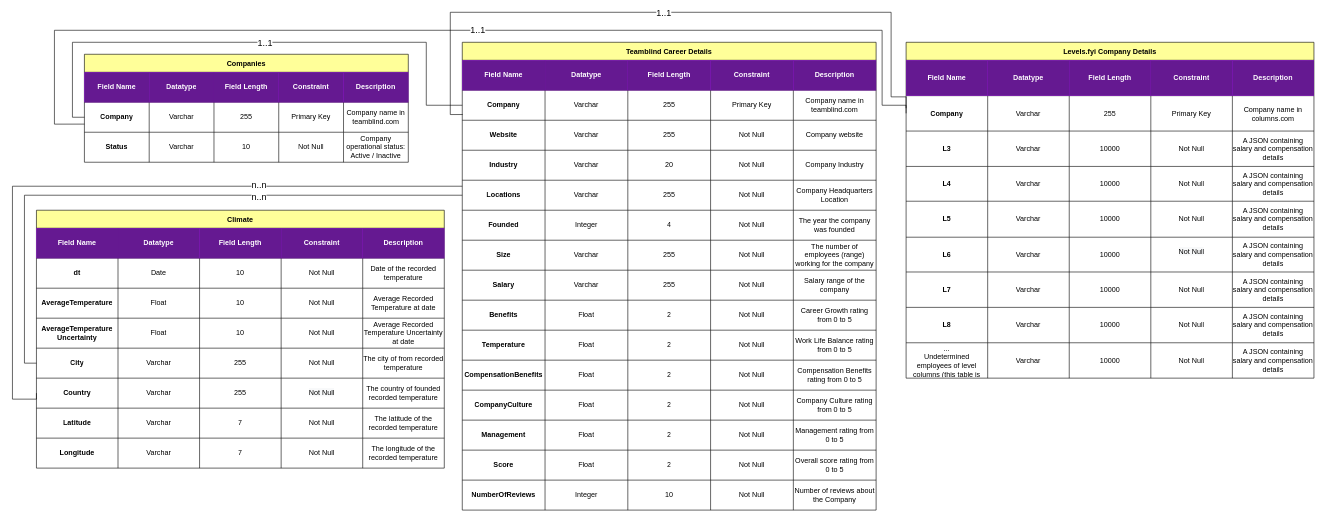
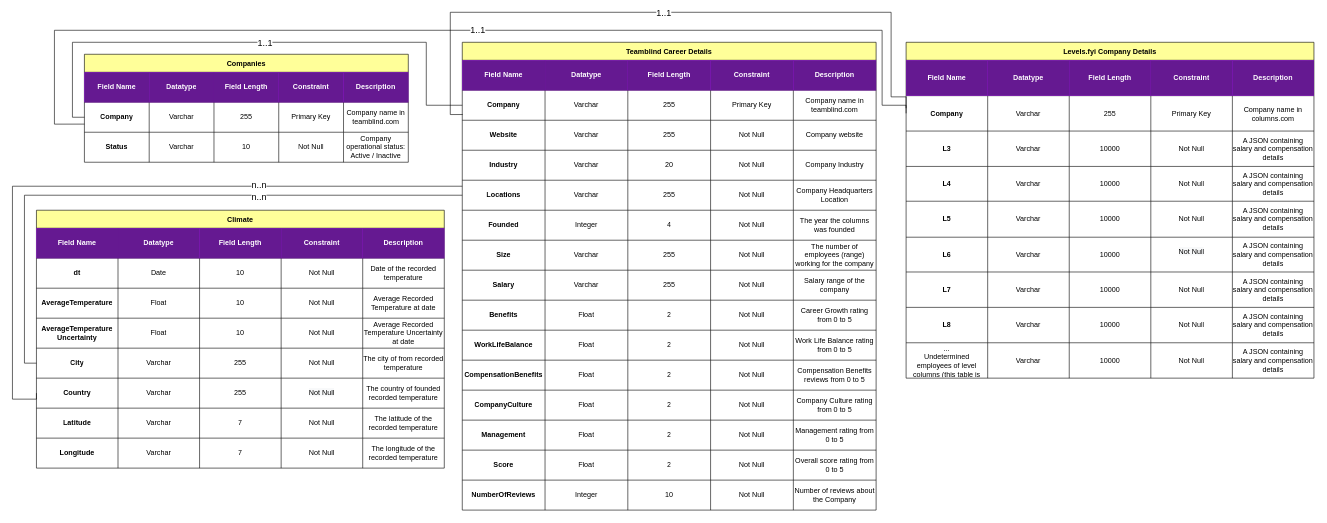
(835, 225) -> (835, 225)
(504, 345) -> (504, 345)
(835, 375) -> (835, 375)
